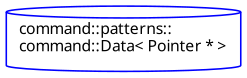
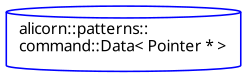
(124, 39) -> (124, 39)
